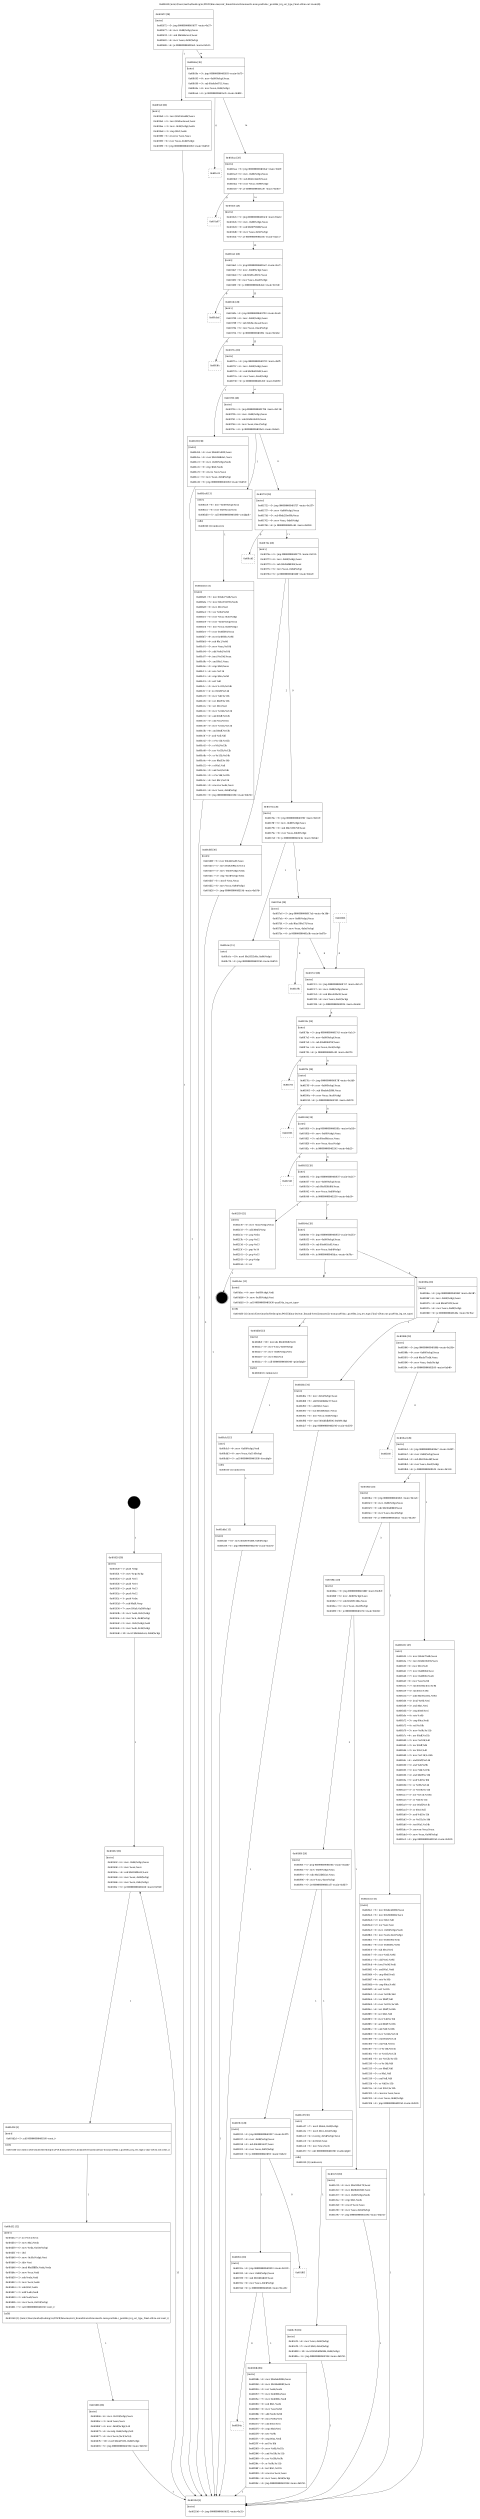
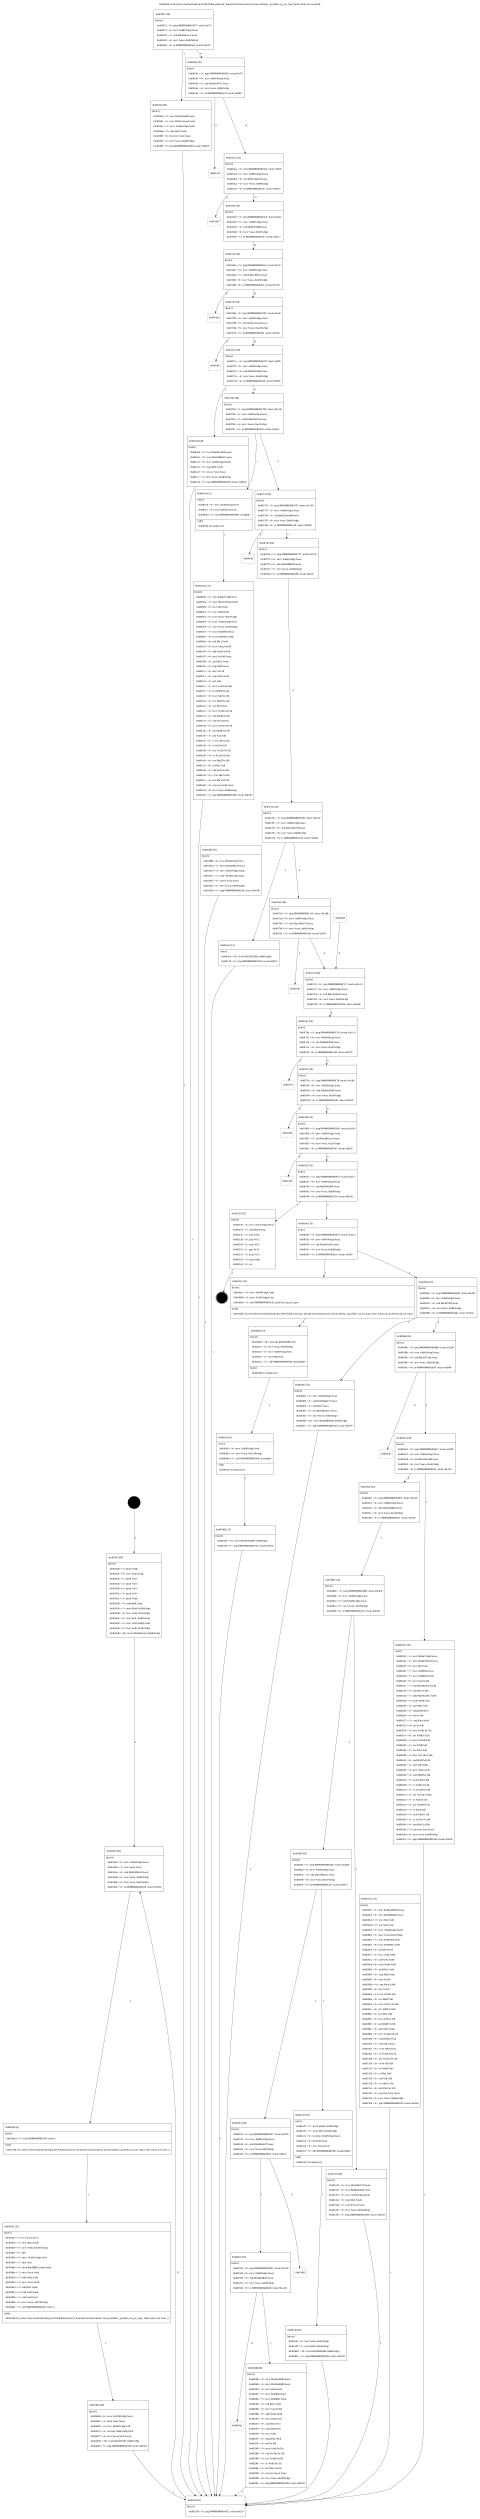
(268, 712) -> none
none -> (425, 1402)
(390, 1708) -> none
